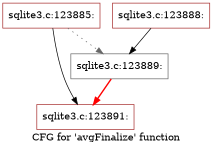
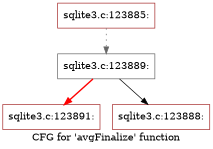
(142, 38) -> (131, 89)
(60, 64) -> none
